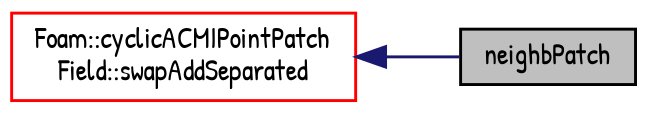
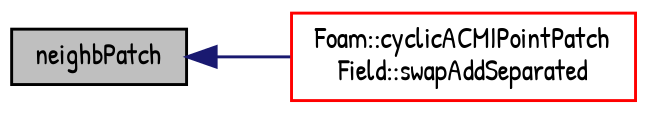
(423, 57) -> (254, 57)
